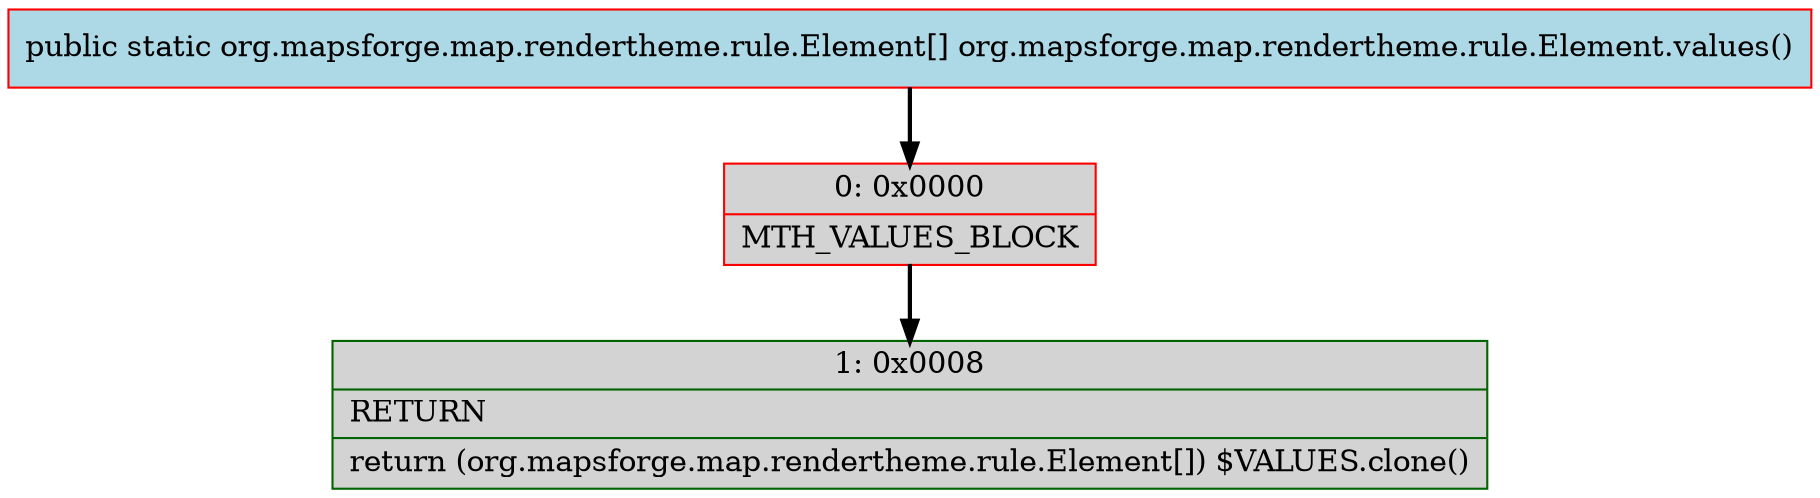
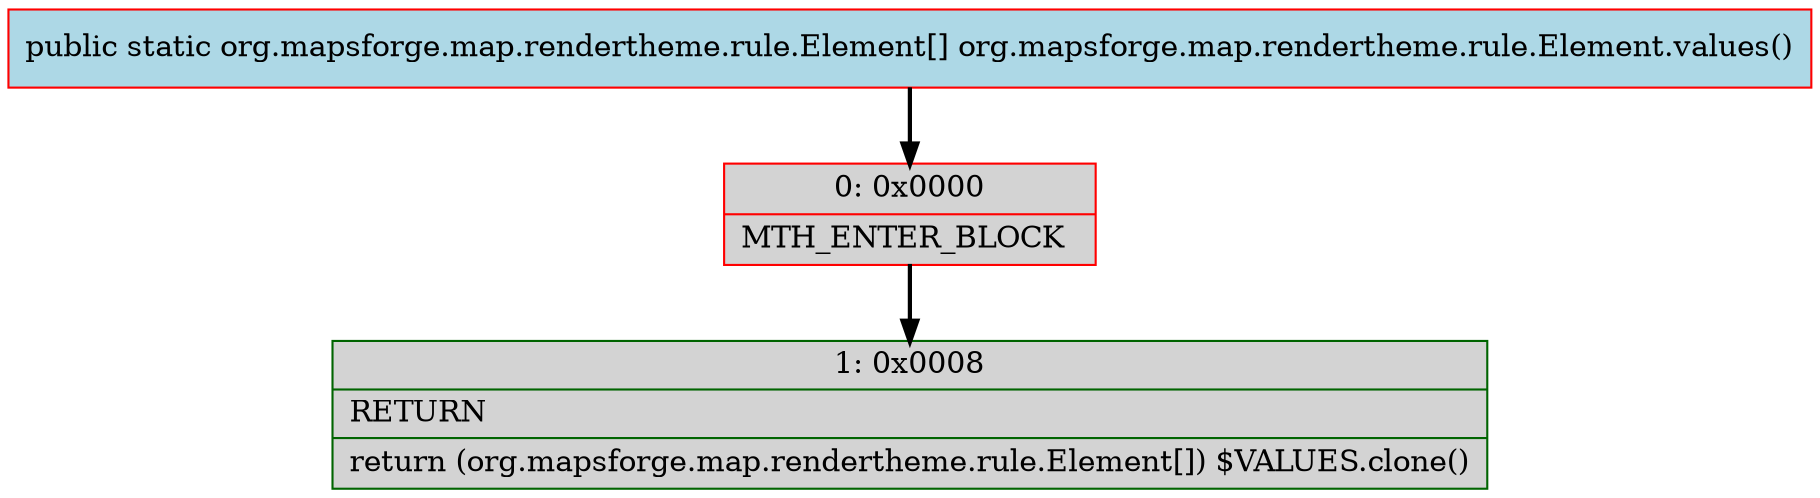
(910, 239) -> (904, 239)
